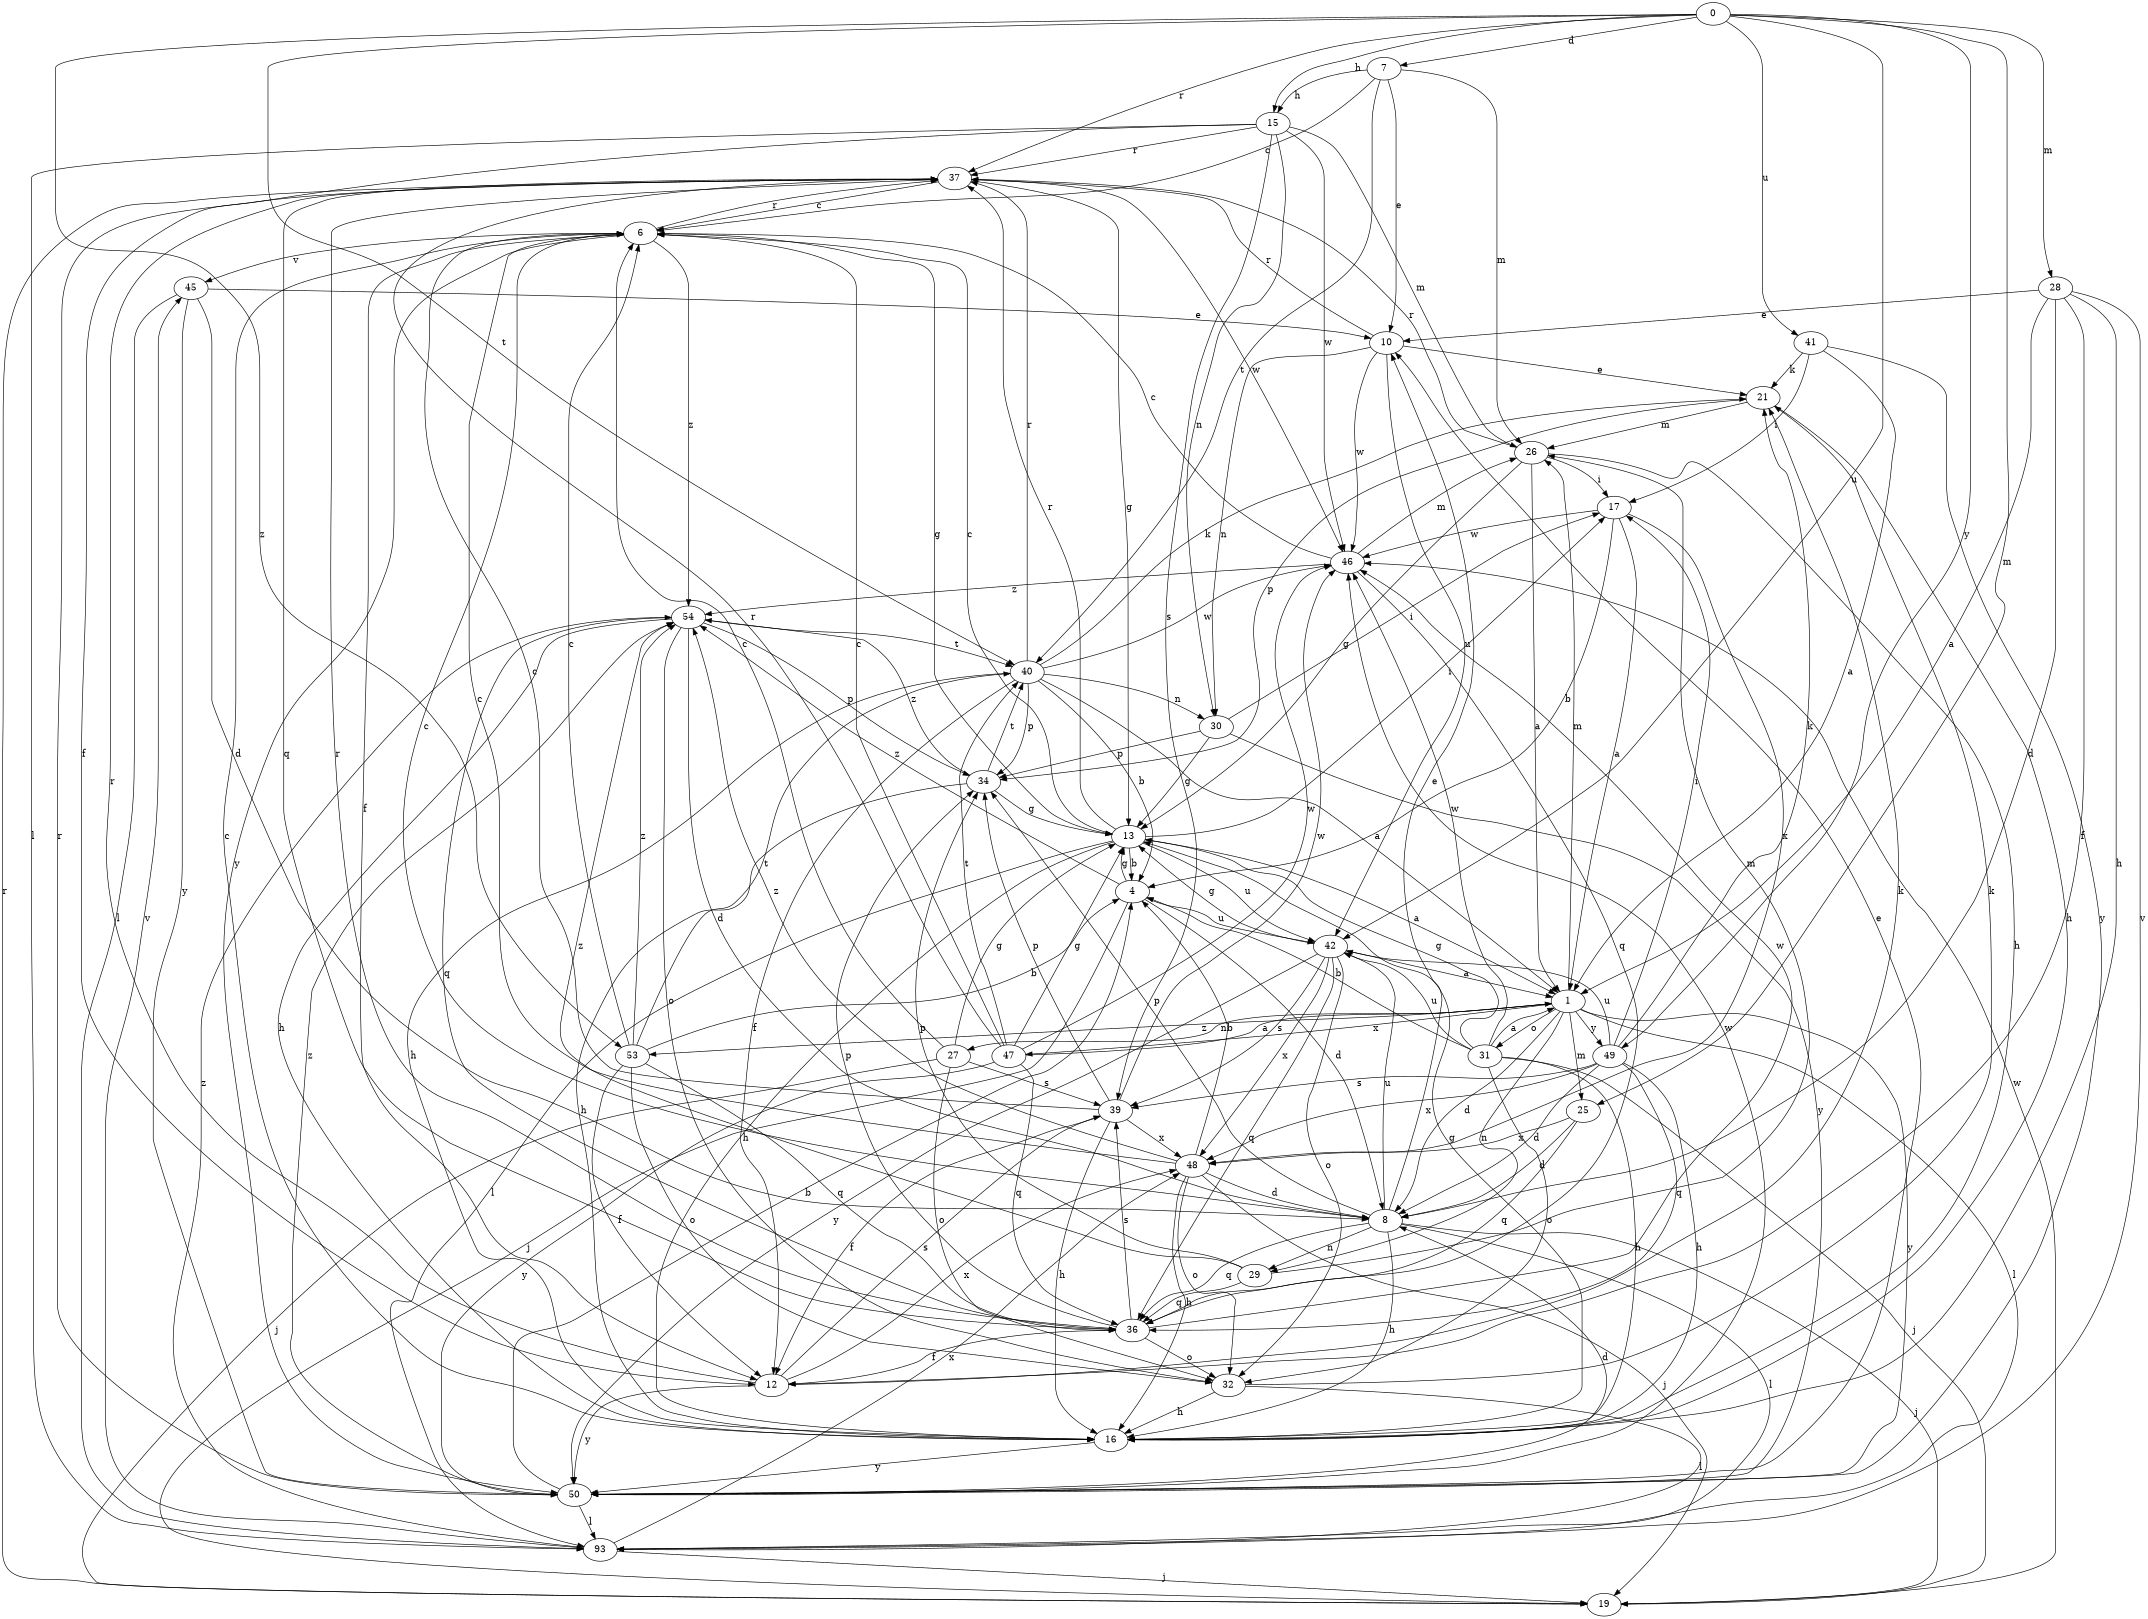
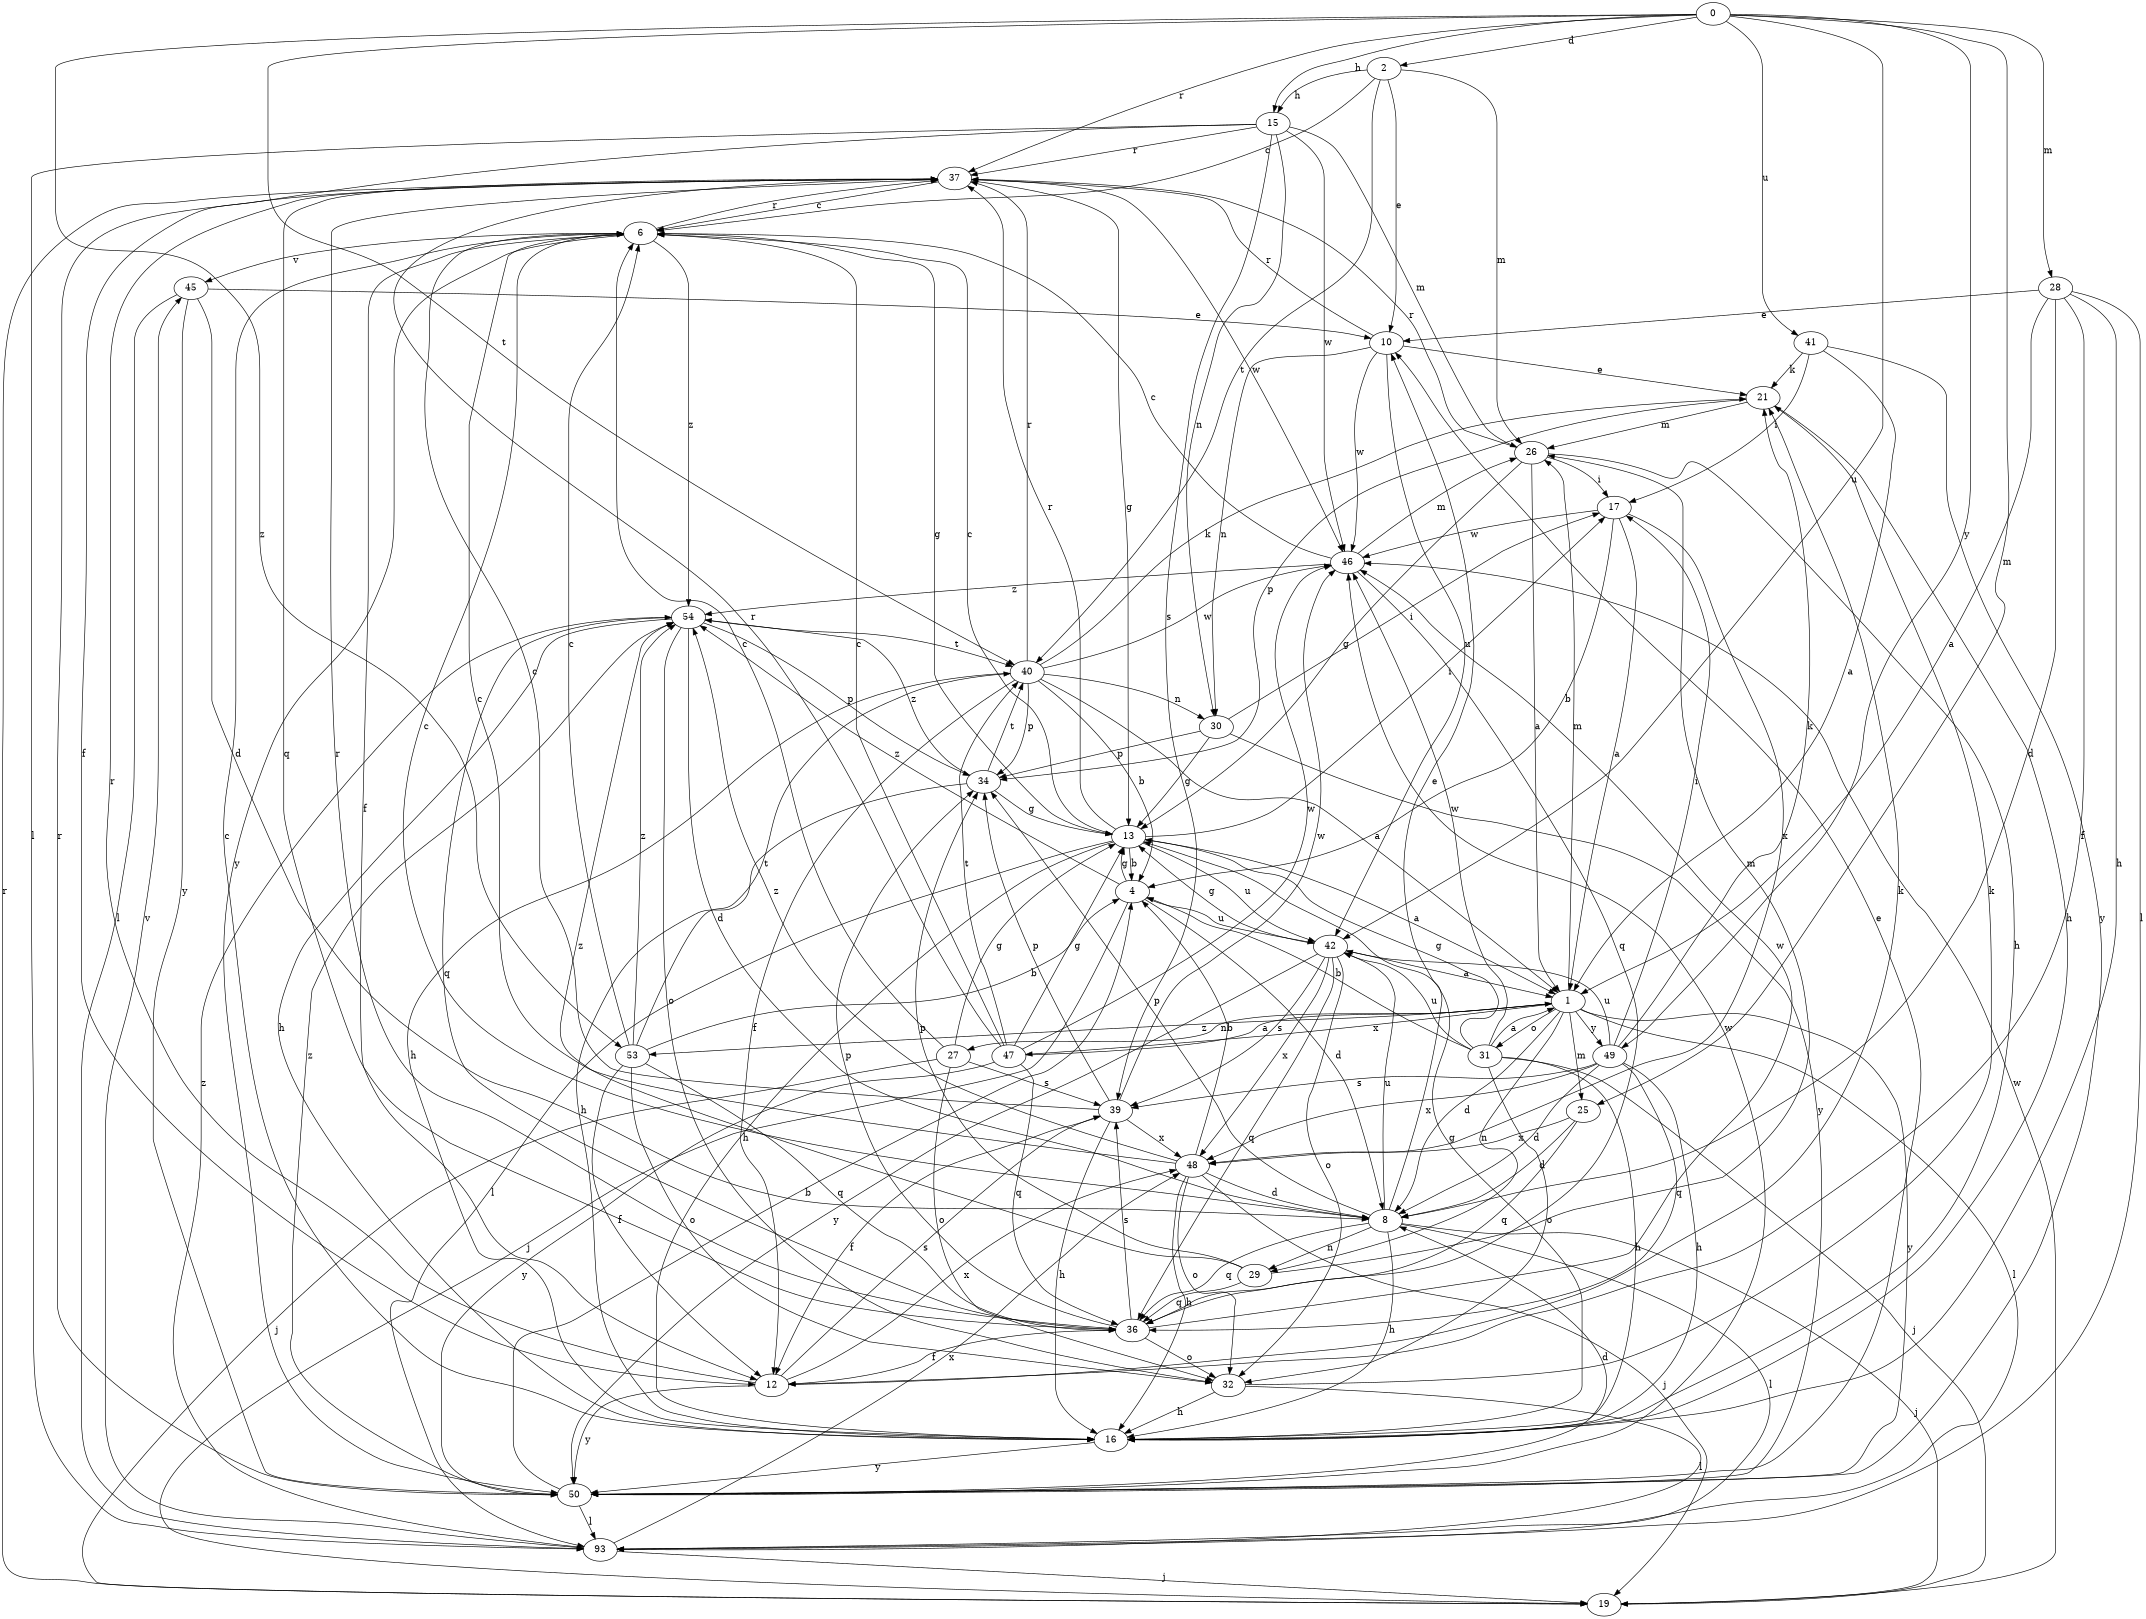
(1384, 69) -> (1384, 69)
(2143, 919) -> (2142, 919)
